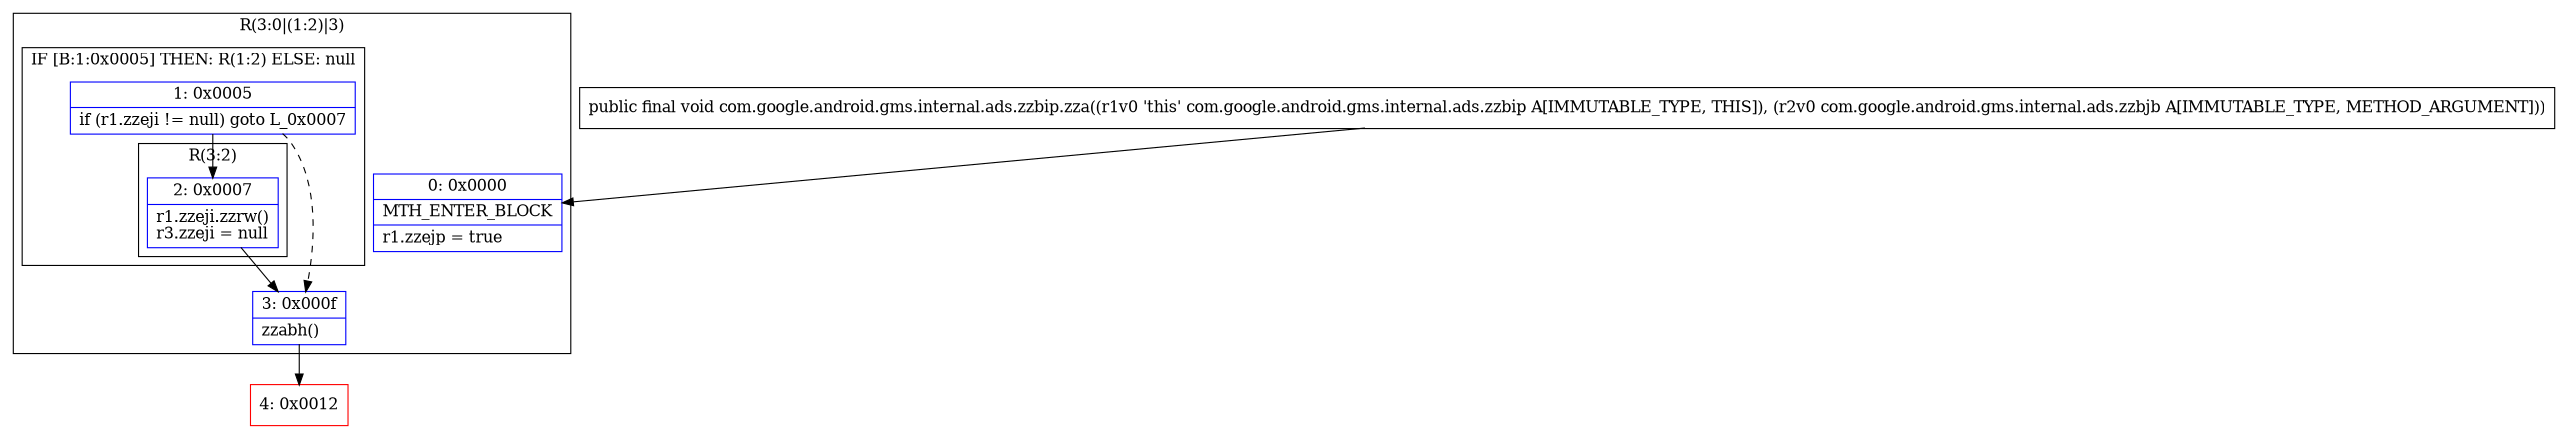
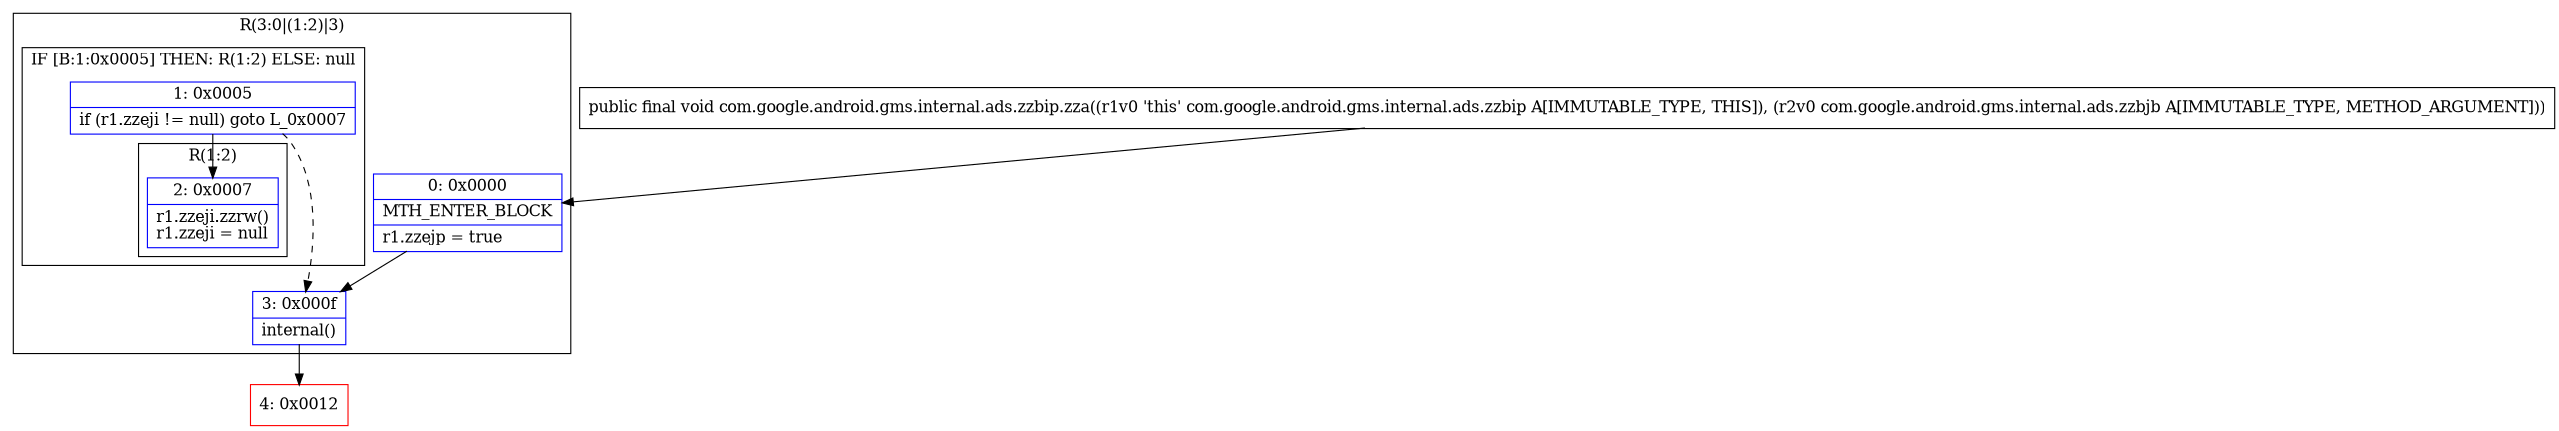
(213, 156) -> (213, 156)
(212, 234) -> (212, 234)
(262, 273) -> (379, 268)
(290, 331) -> (299, 331)
